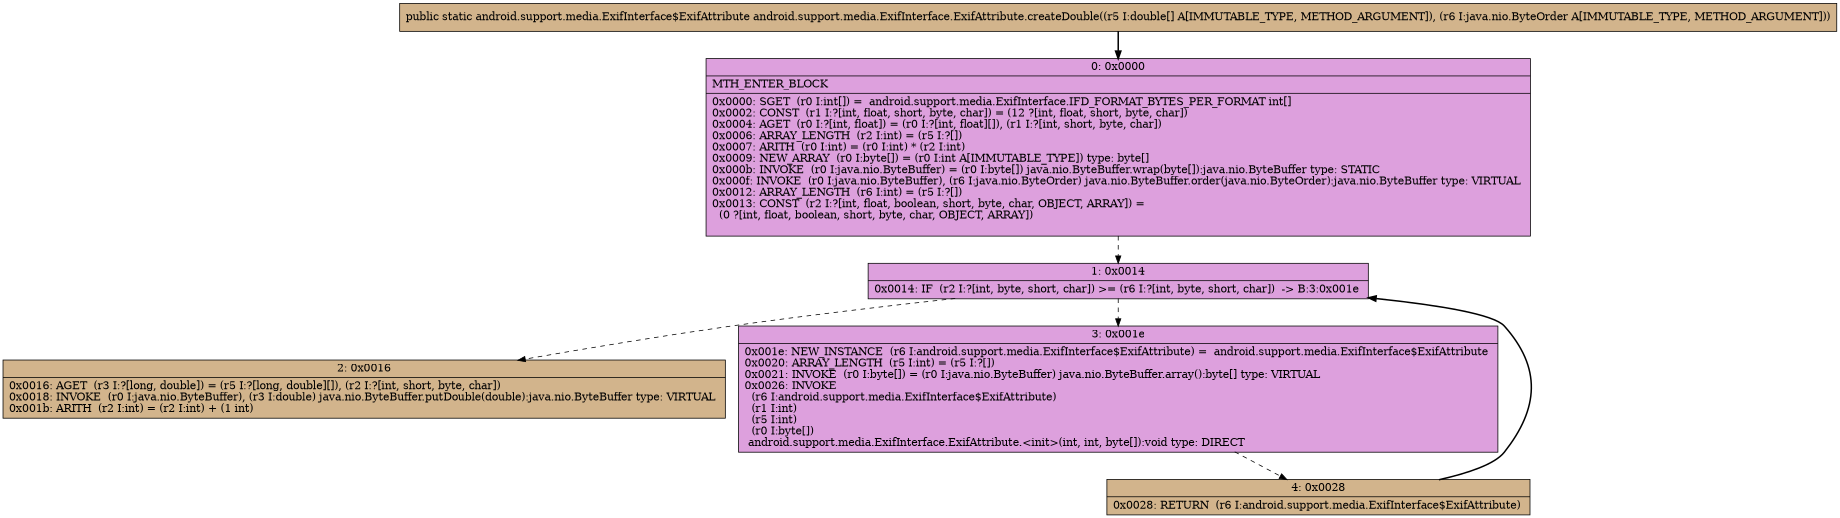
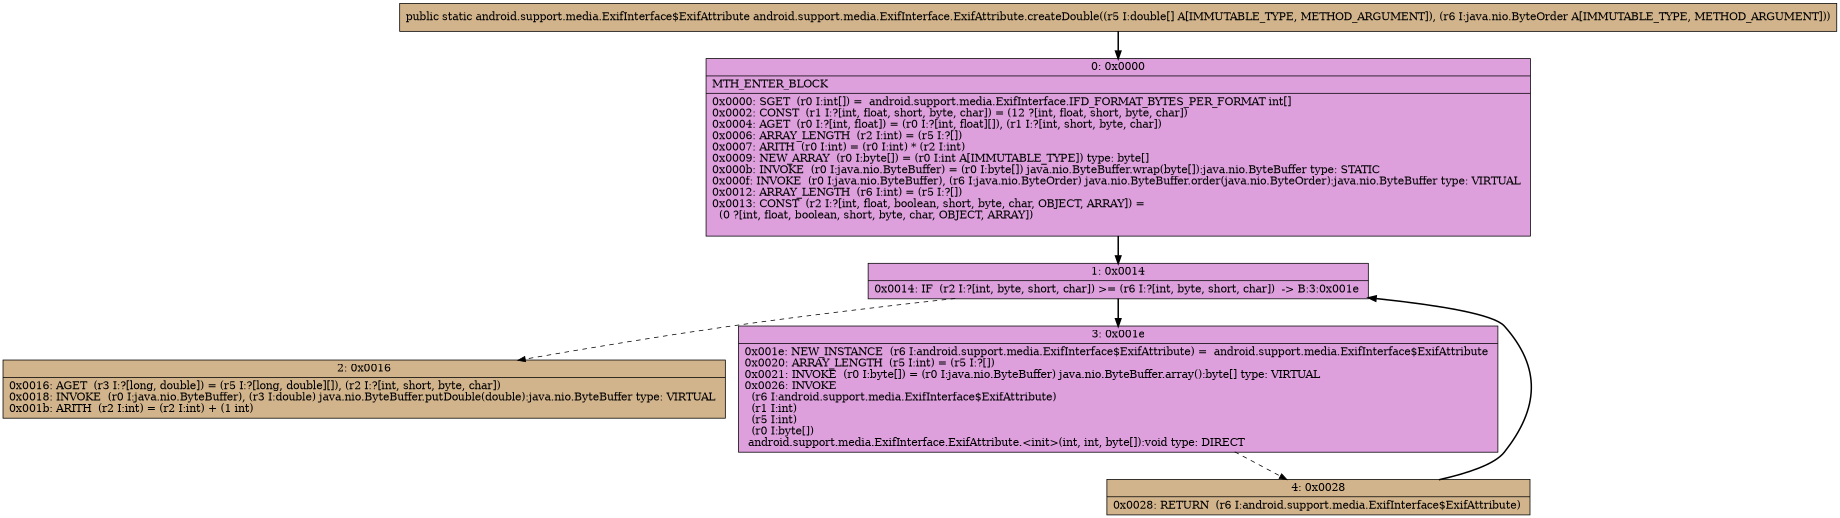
(1118, 246) -> (1118, 246)
(1118, 309) -> (1118, 309)
